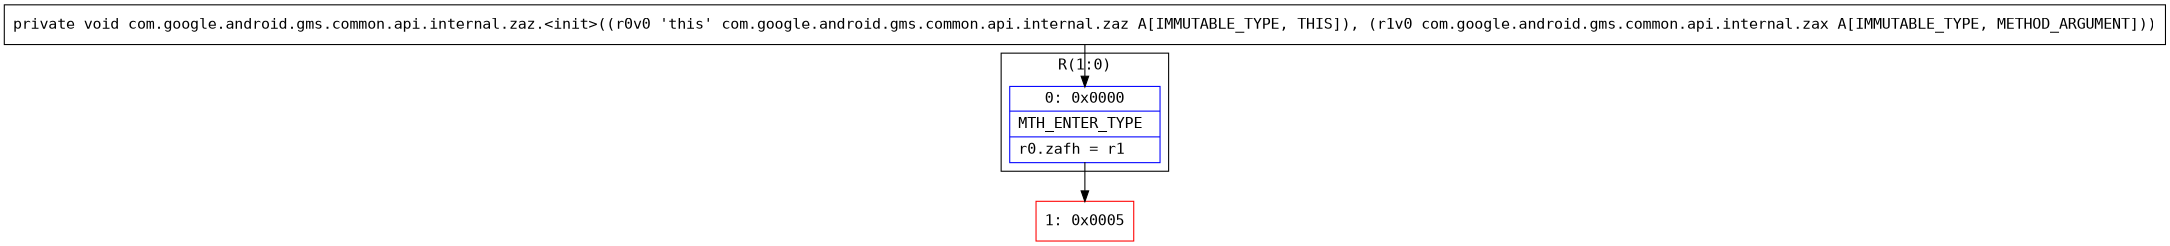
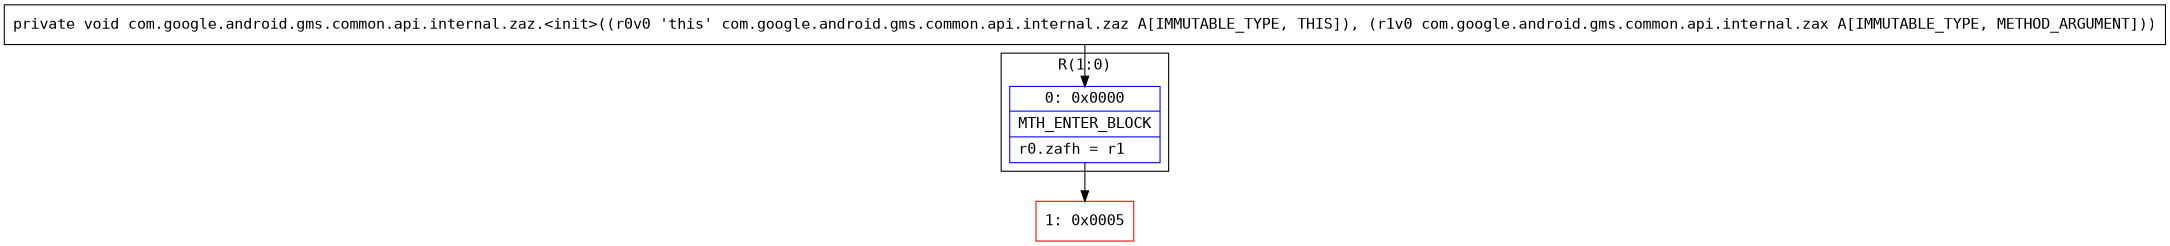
(1081, 123) -> (1085, 123)
